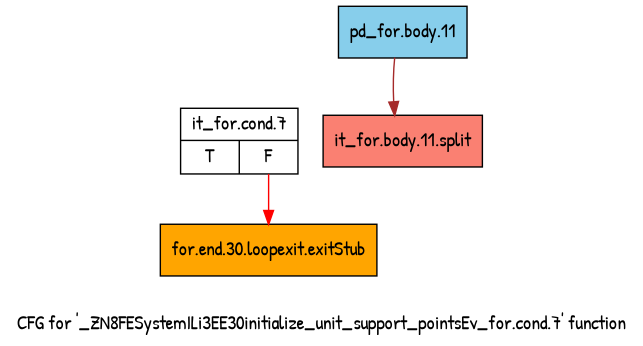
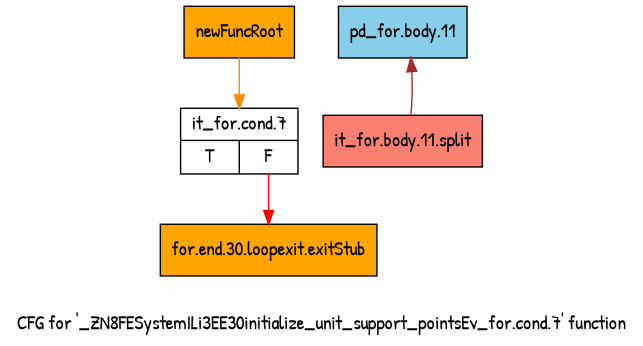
none -> (239, 32)
(393, 80) -> (412, 94)
